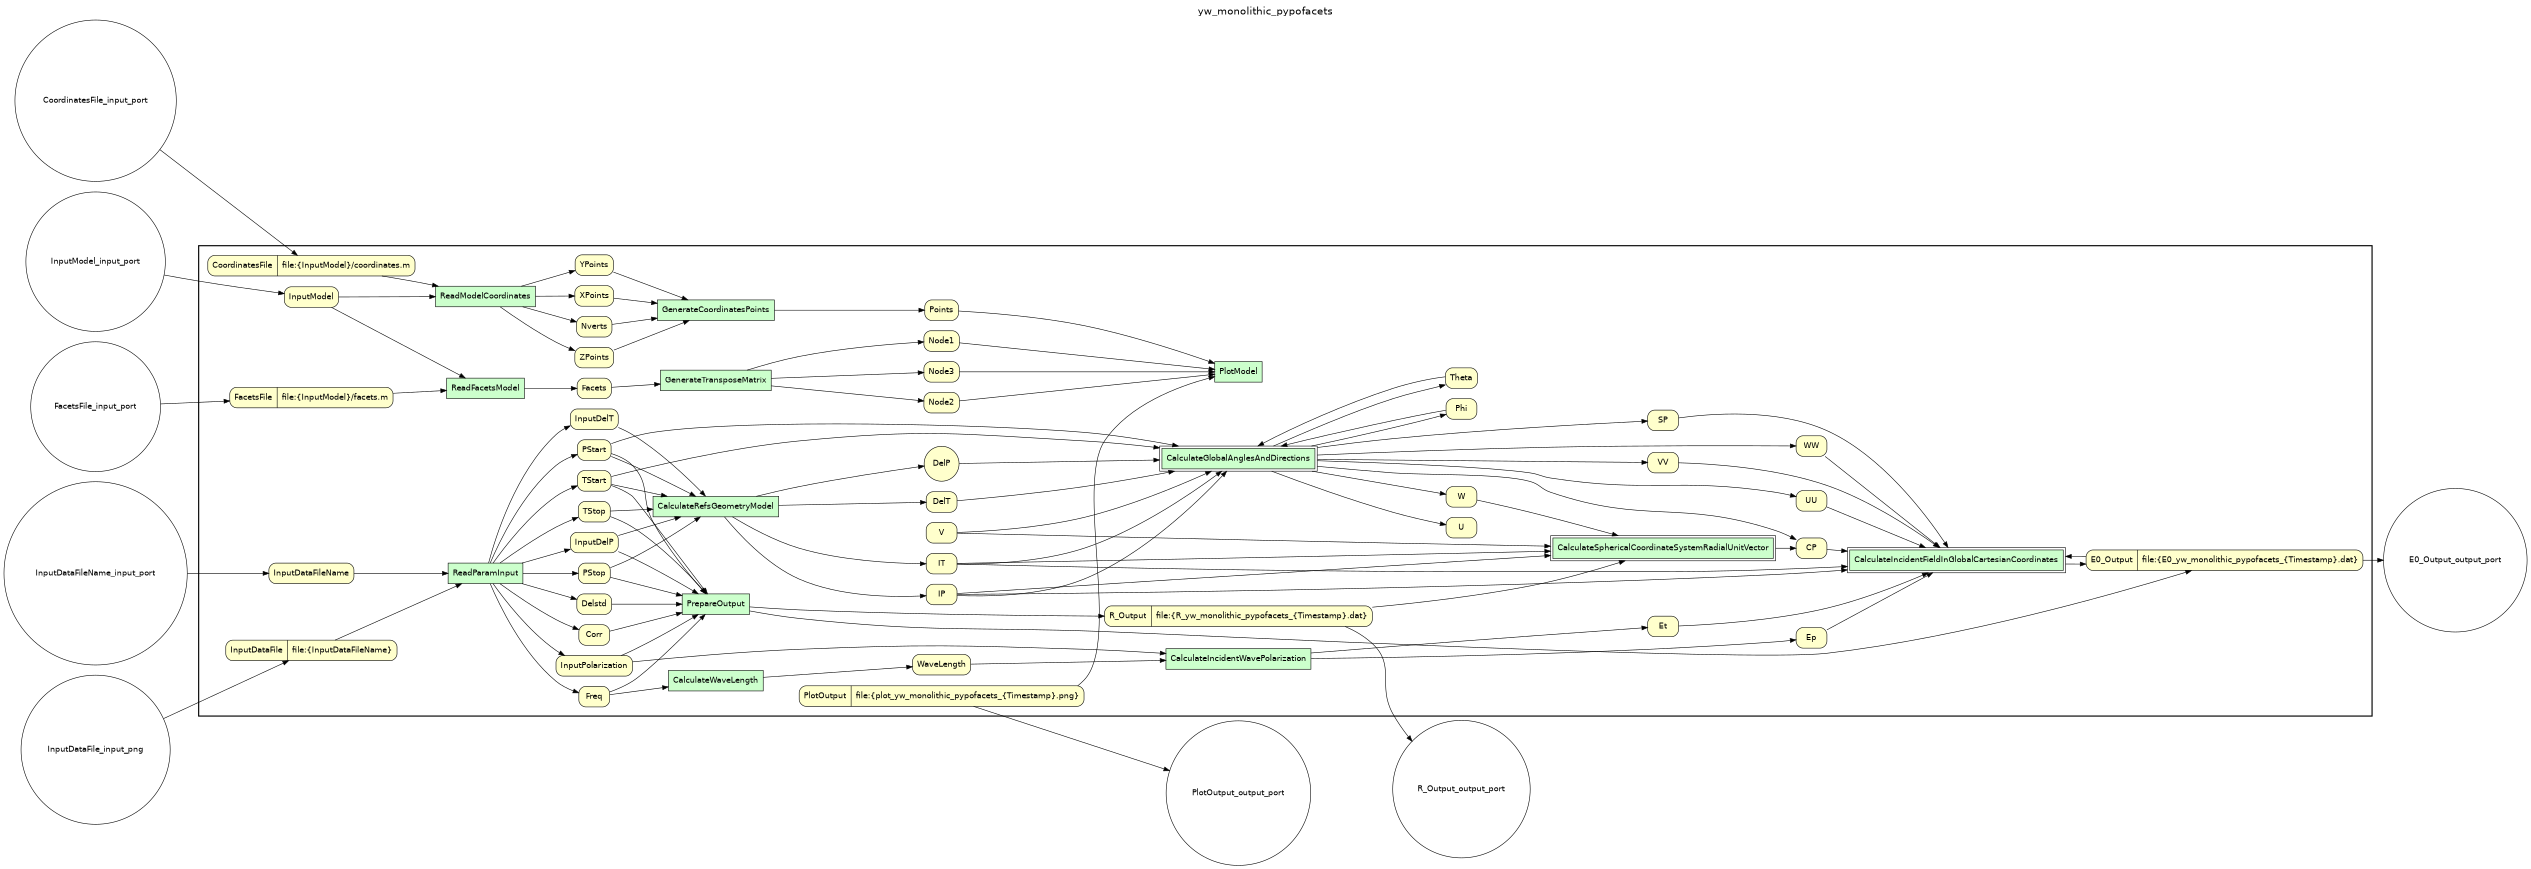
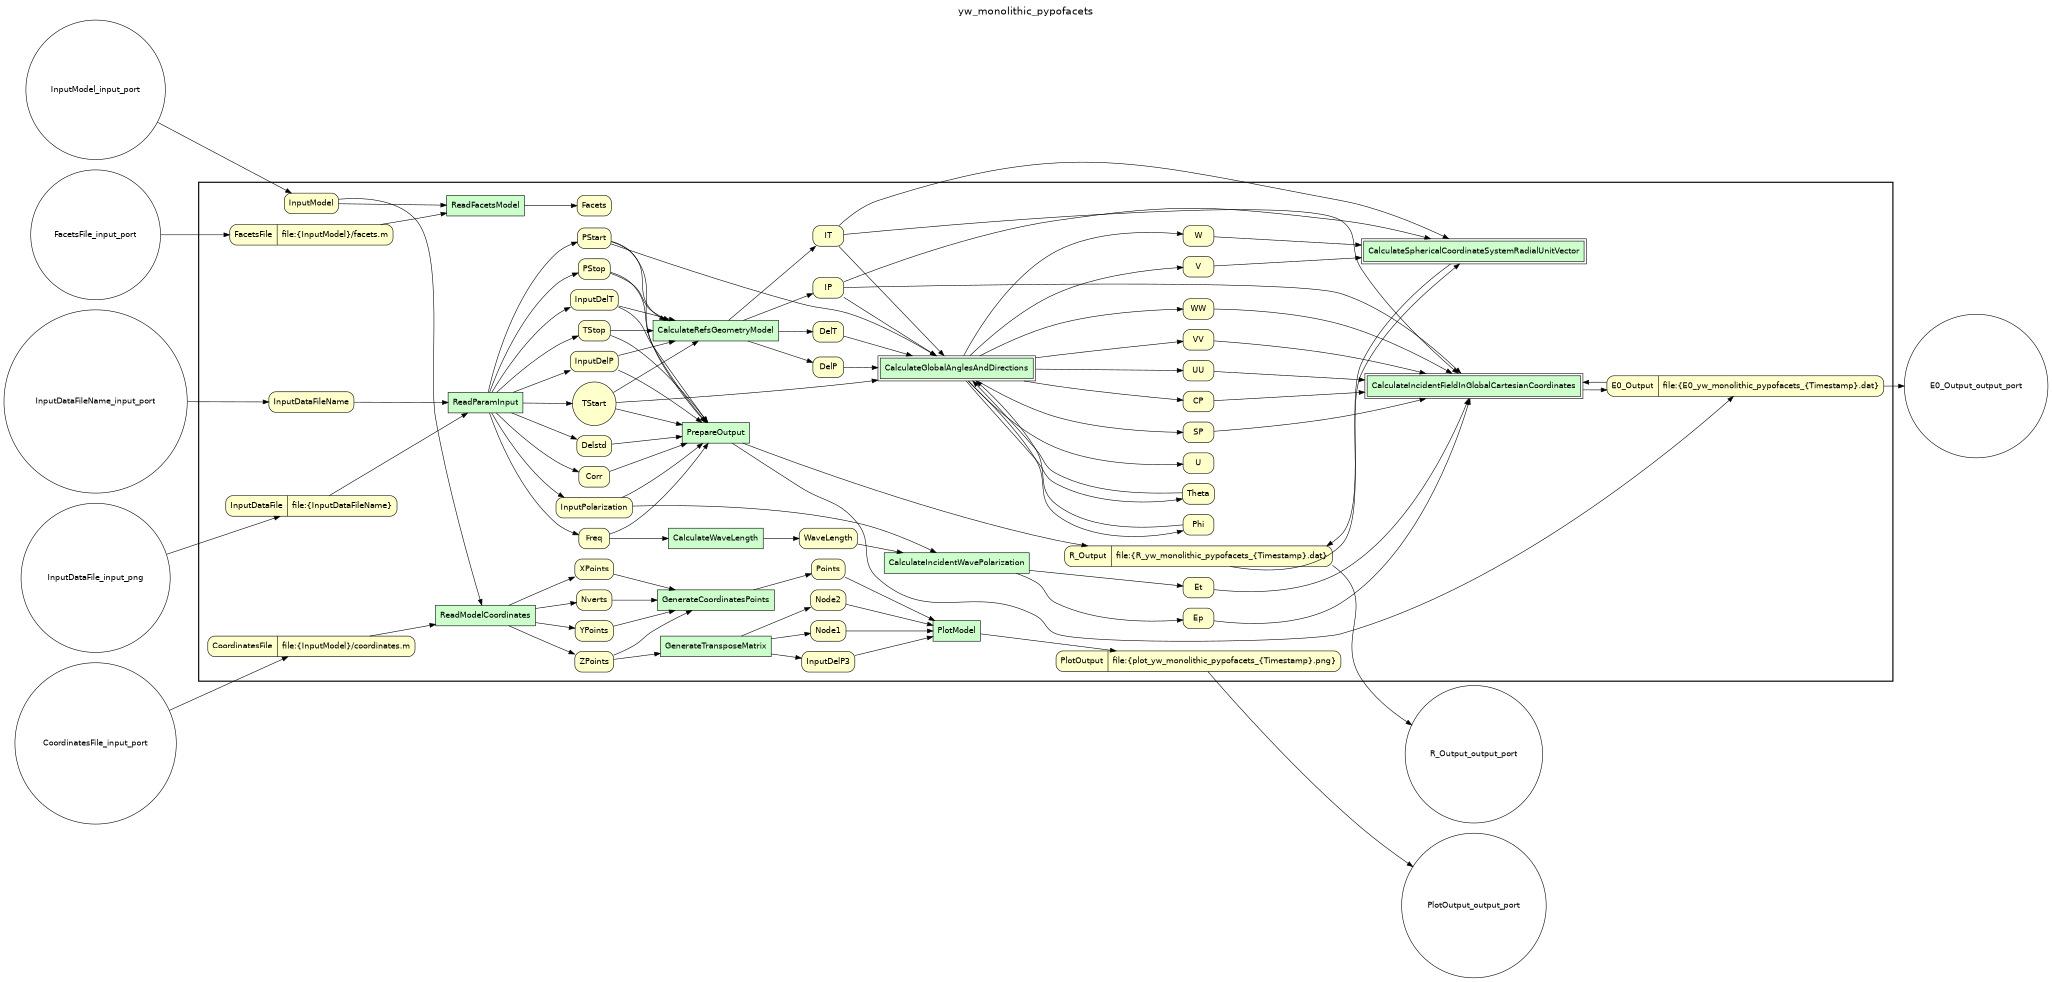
none -> (663, 360)
(942, 372) -> (828, 662)
(633, 386) -> (634, 657)
(942, 464) -> (828, 367)
(594, 481) -> (594, 404)
(1094, 503) -> (1045, 642)
(1085, 517) -> (1064, 290)
(1783, 548) -> (1361, 365)
